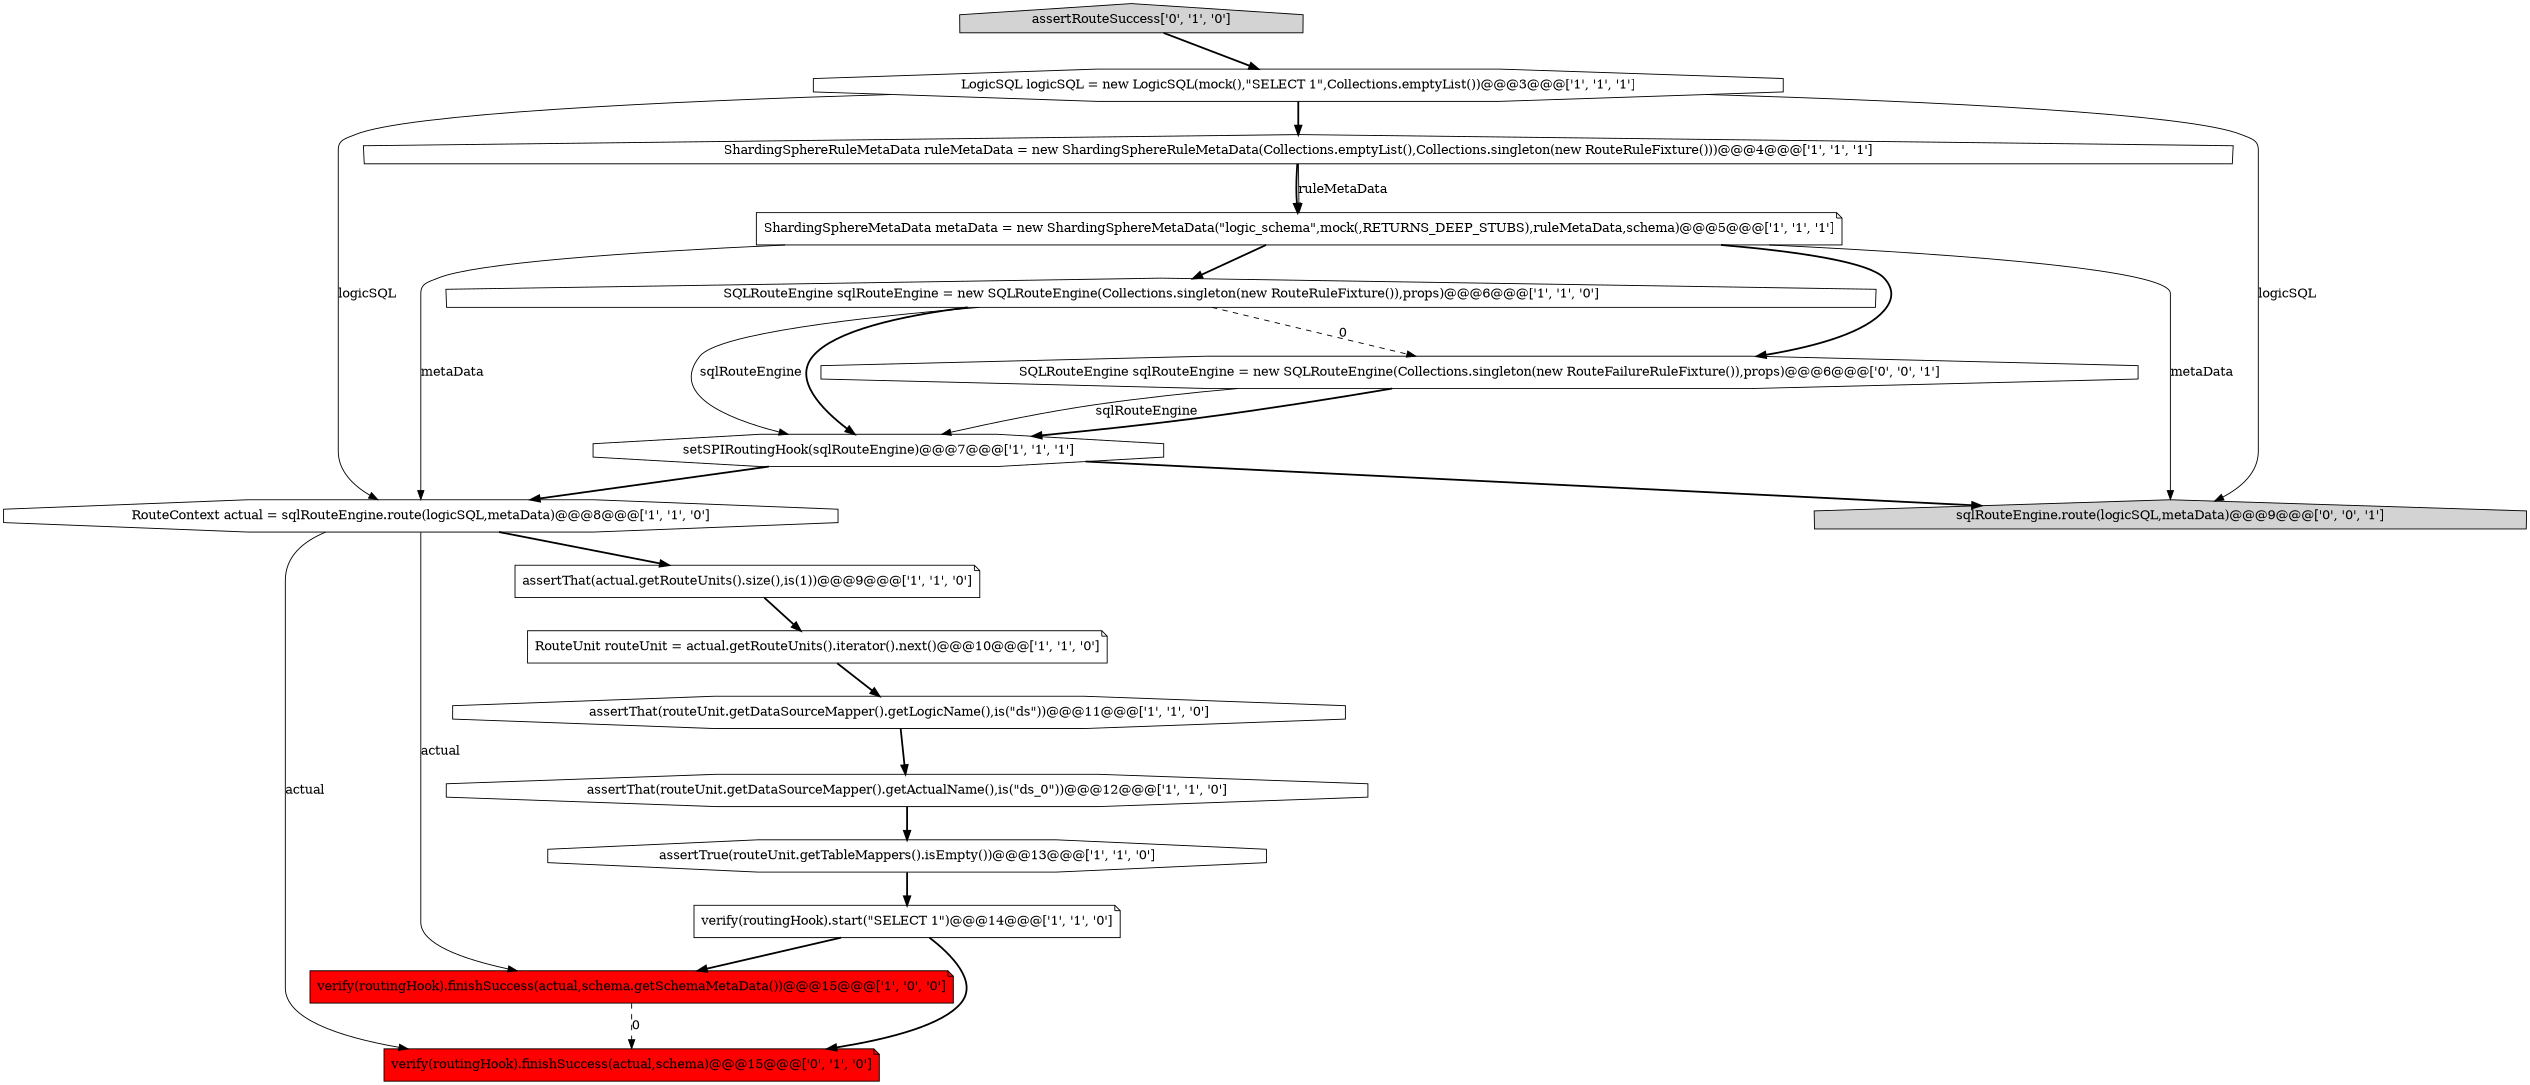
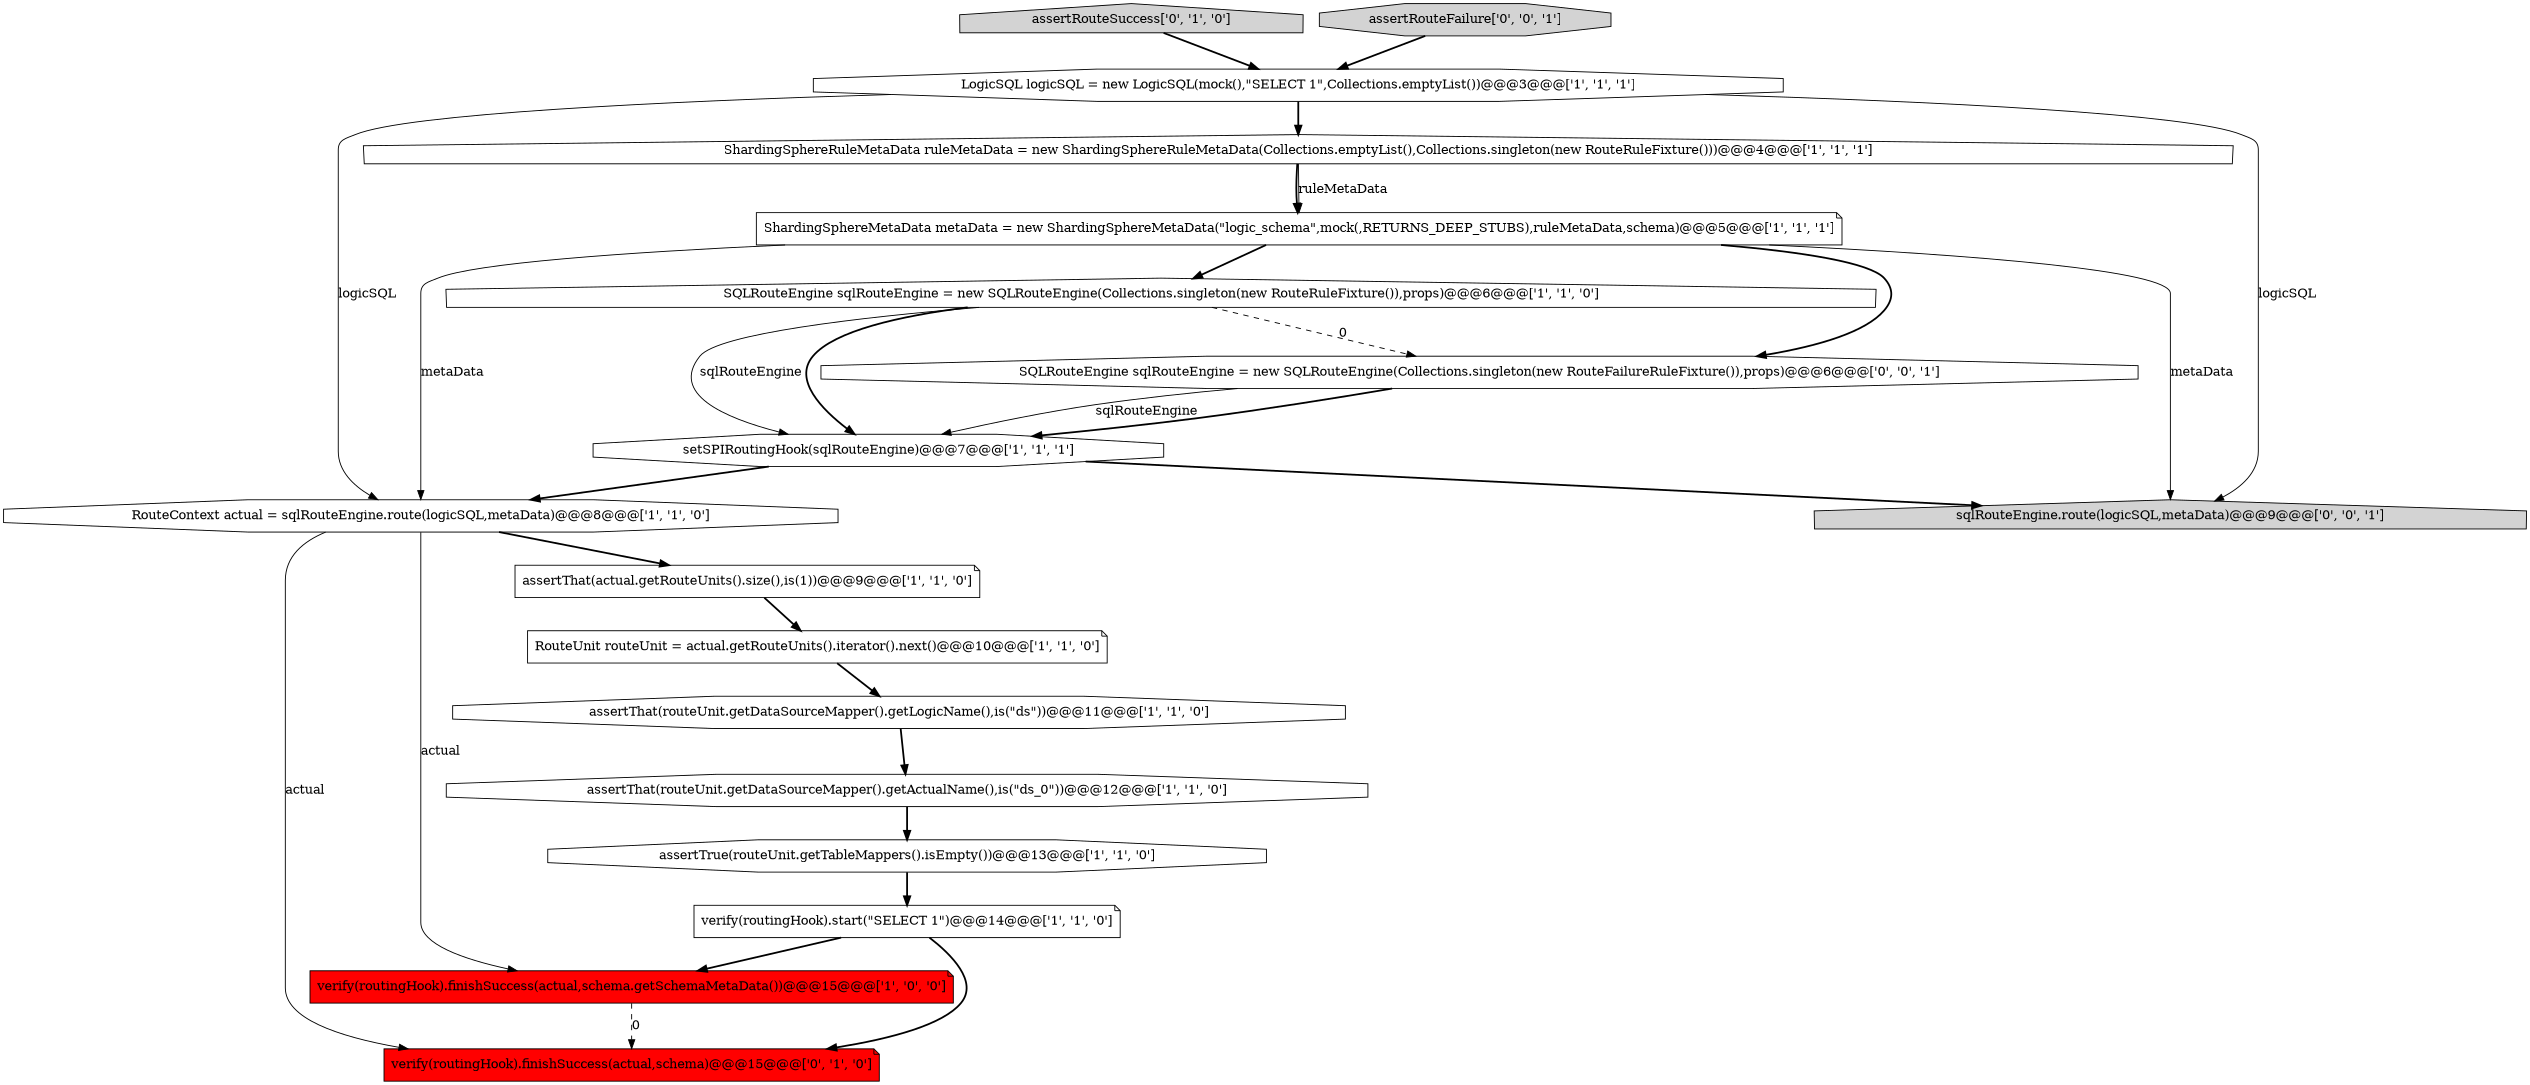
none -> (1465, 20)
